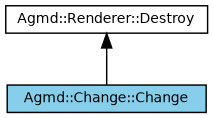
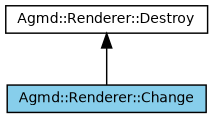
(107, 99) -> (107, 99)
